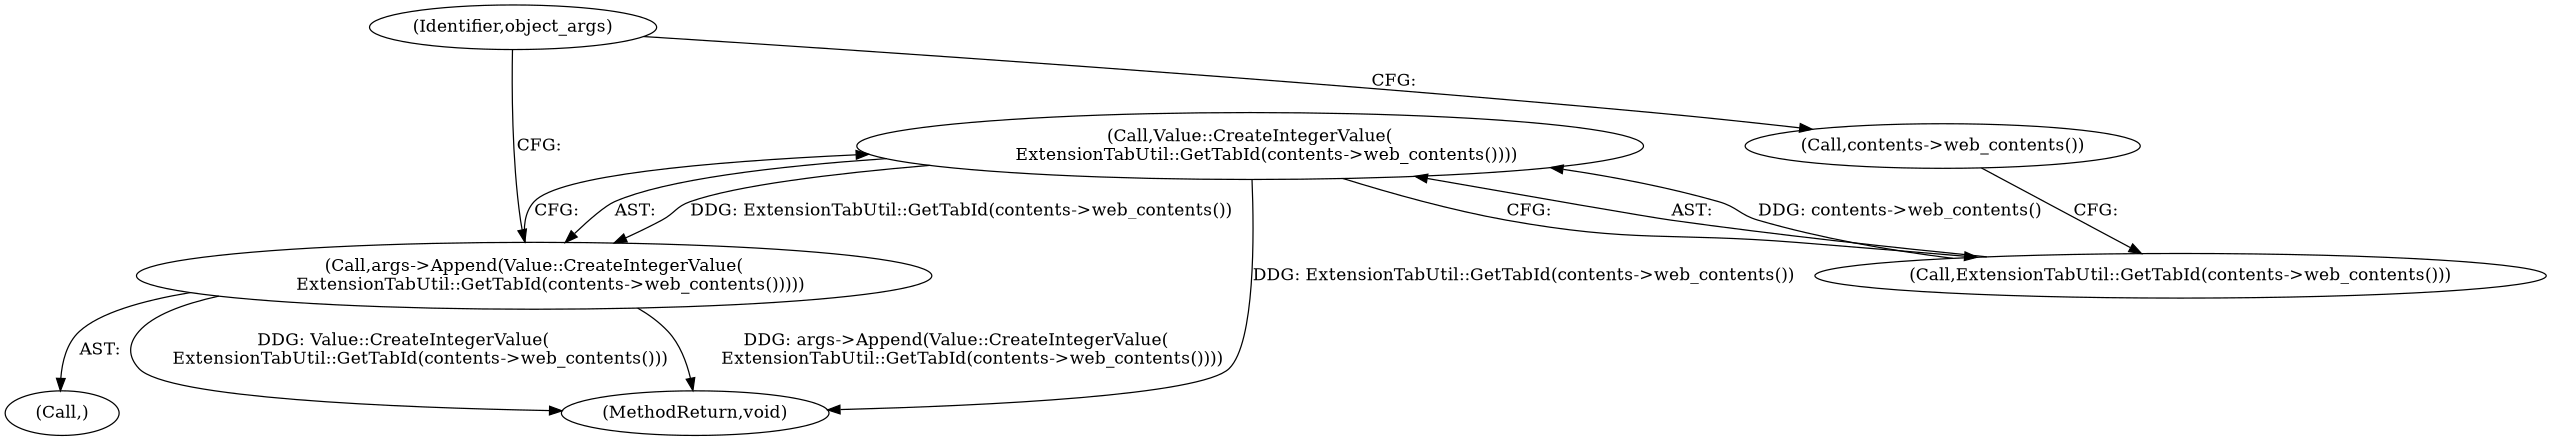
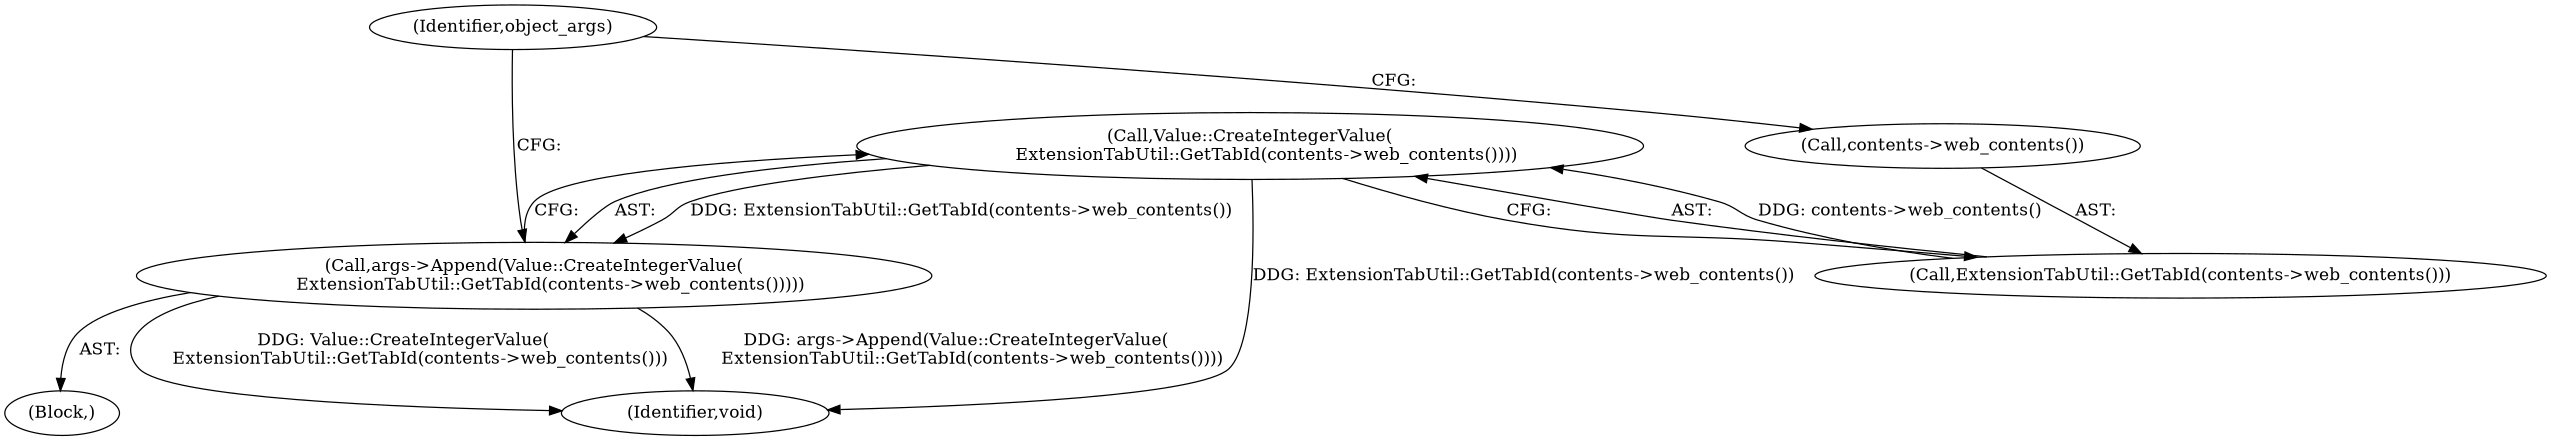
(2099, 211) -> (2099, 211)
(62, 413) -> (62, 413)
(695, 413) -> (695, 413)
